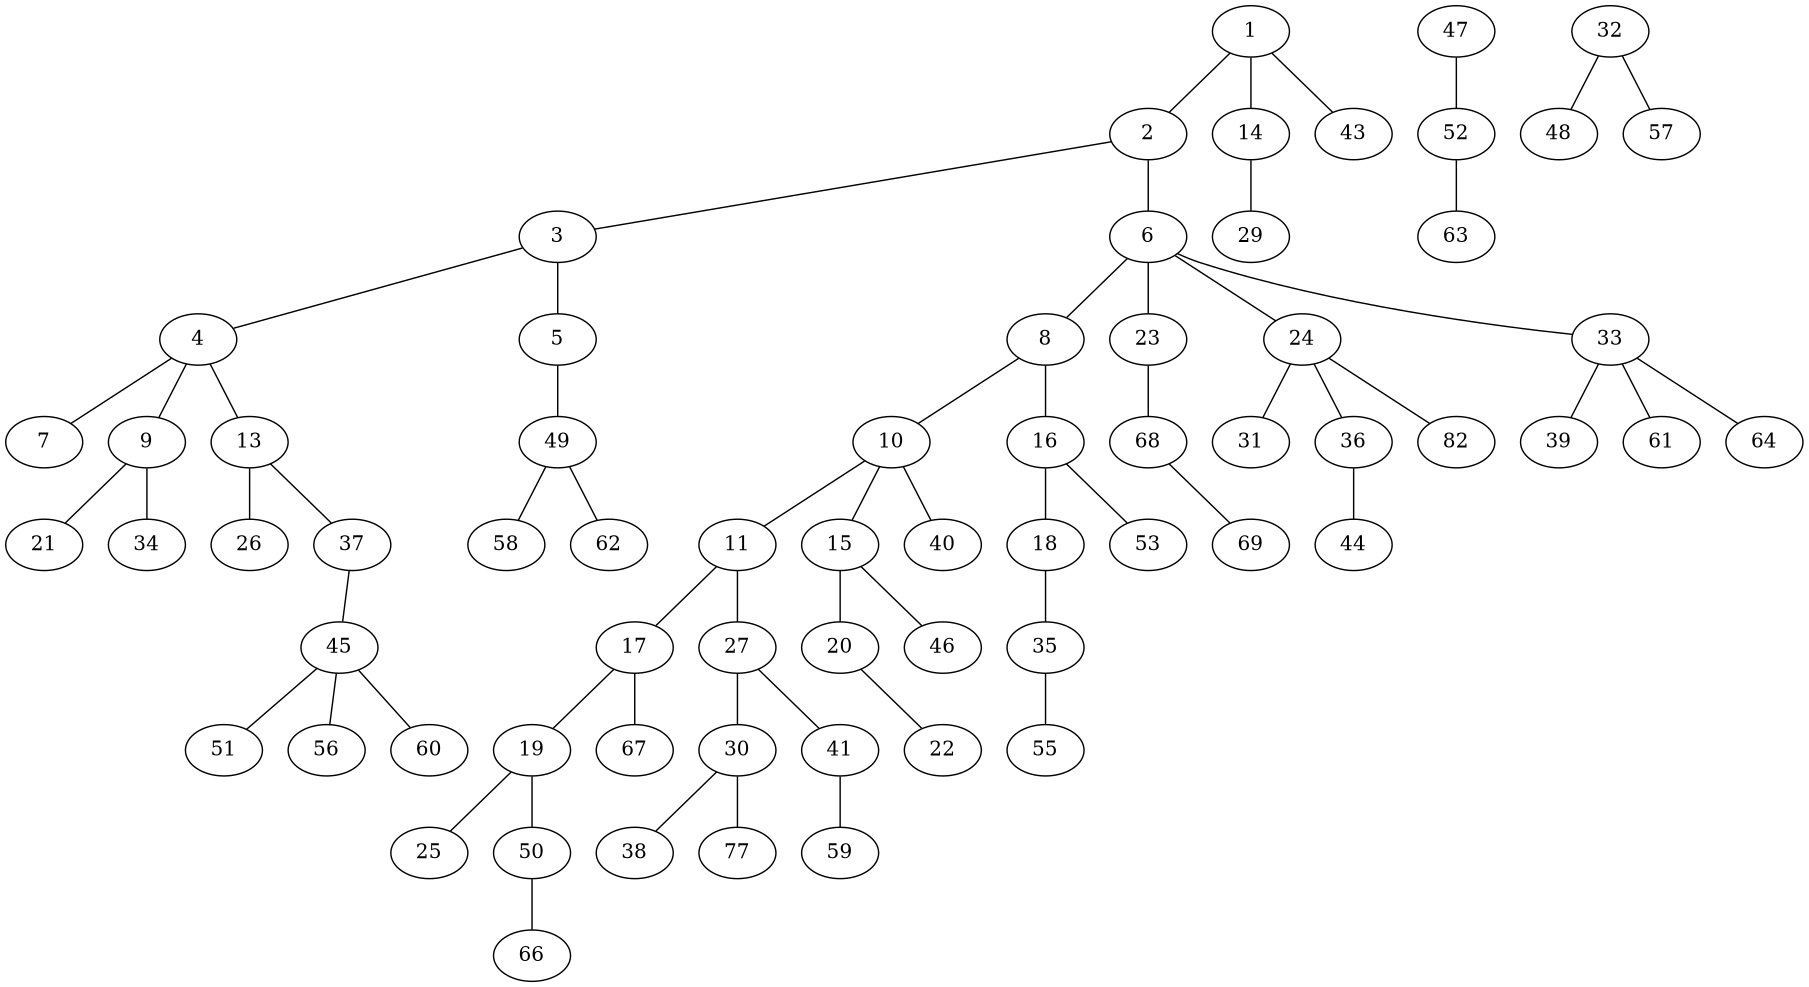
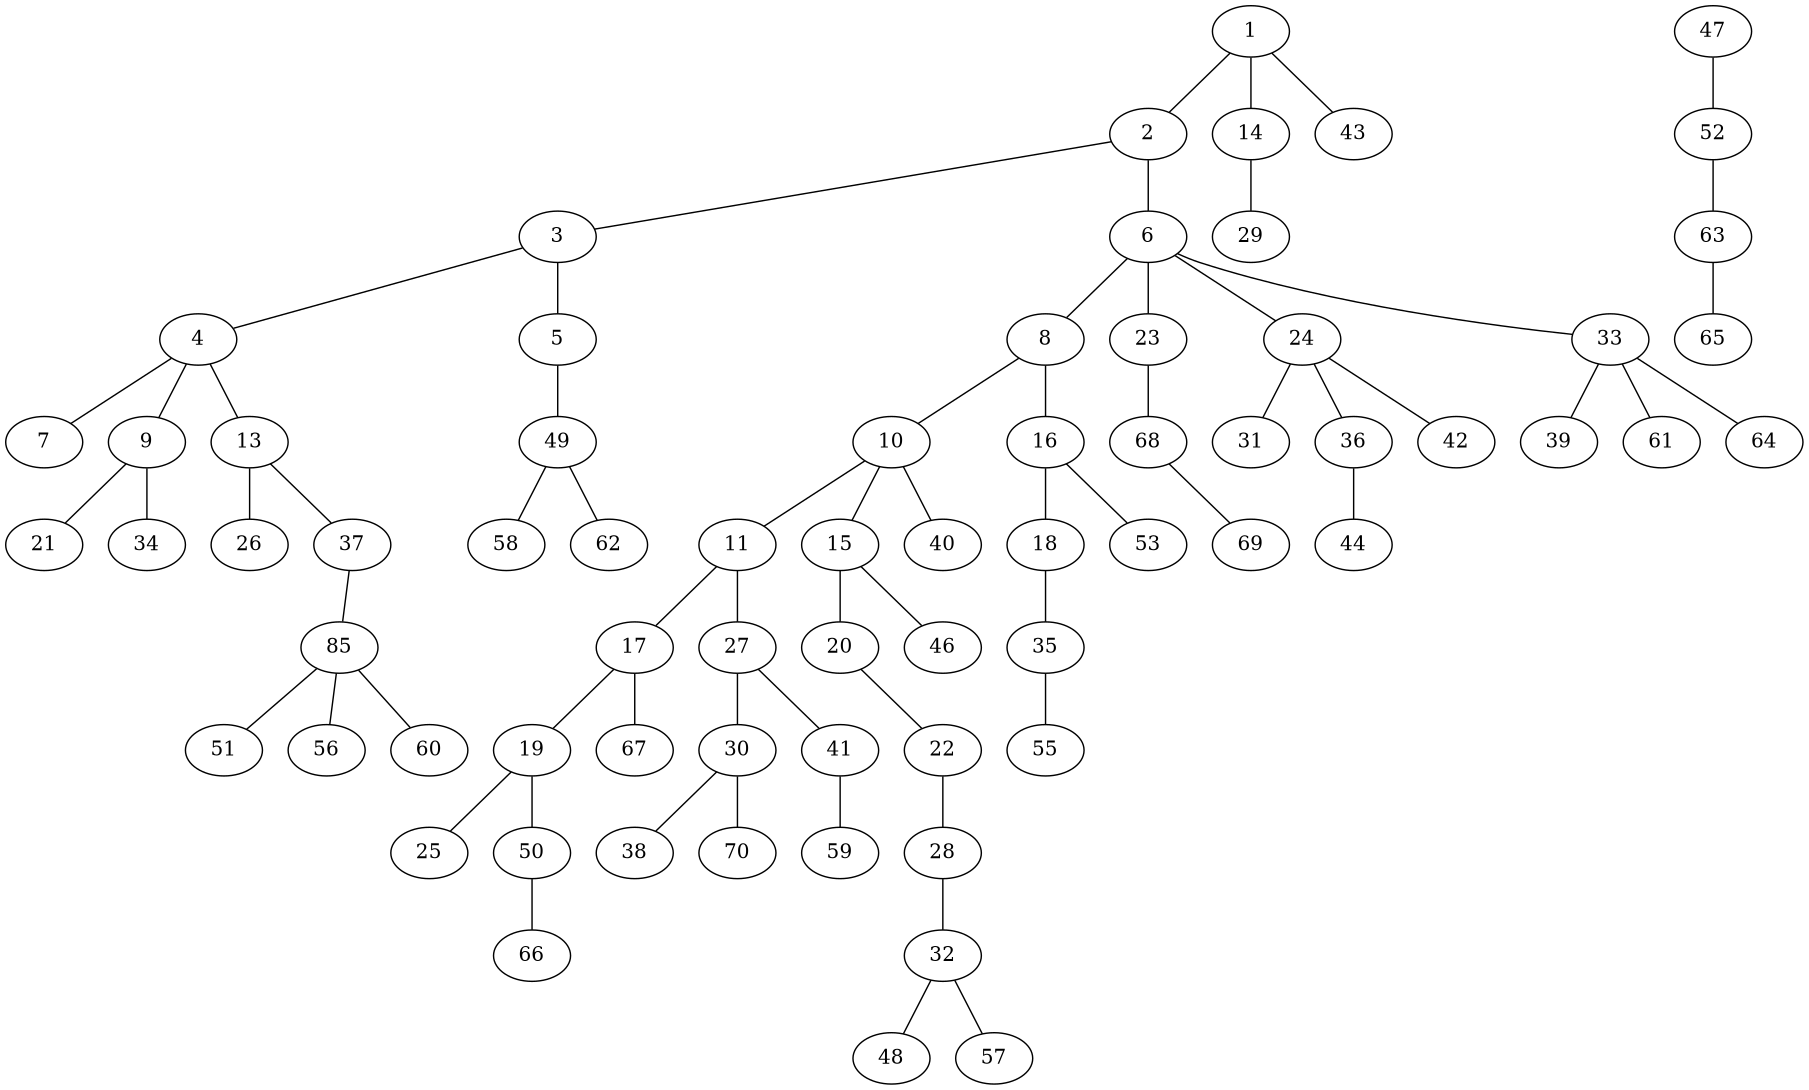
none -> (1713, 339)
(1456, 442) -> (1456, 442)
(339, 648) -> (339, 648)
(737, 853) -> (737, 853)
none -> (943, 853)
